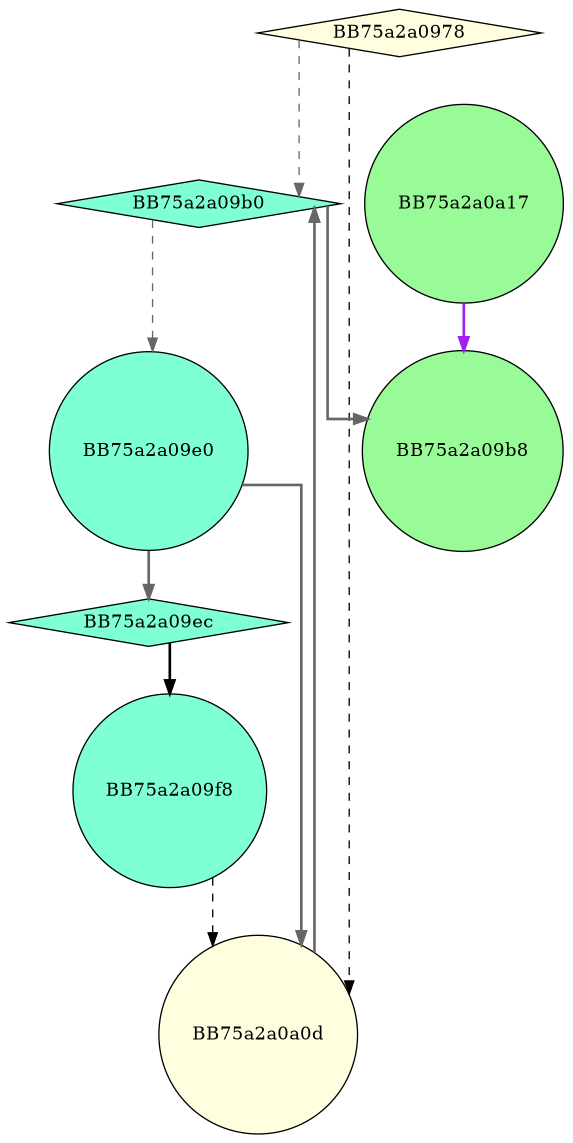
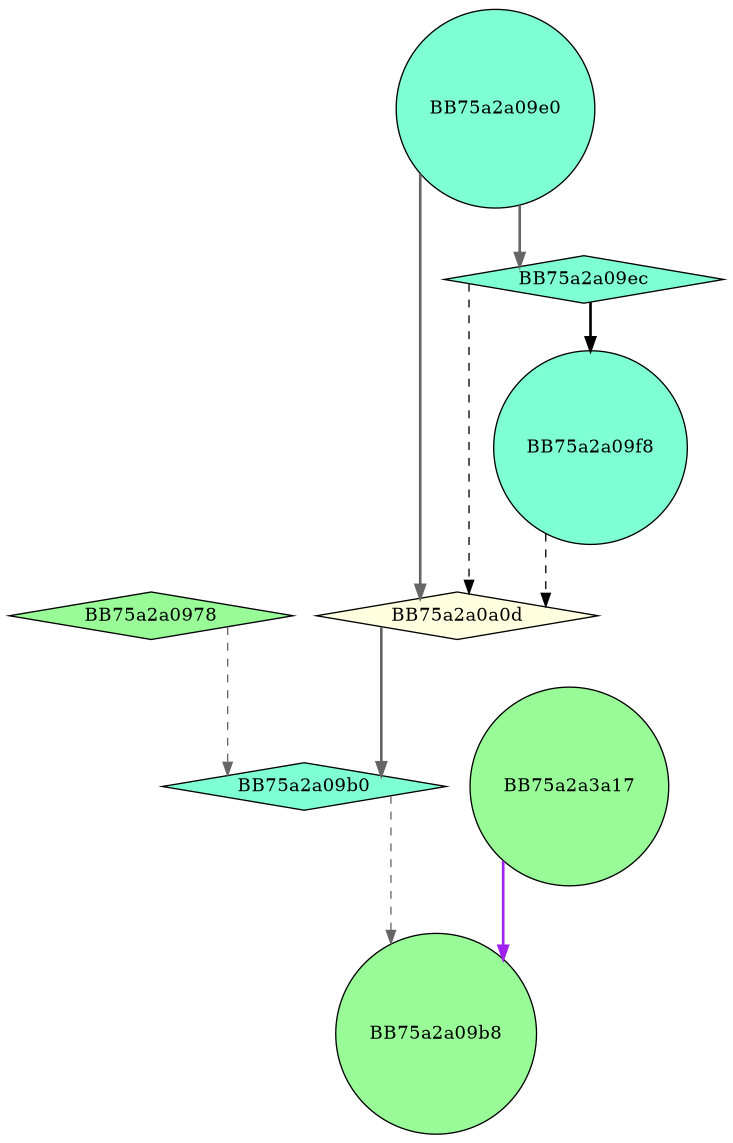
(399, 33) -> (151, 616)
(464, 204) -> (569, 786)
(153, 279) -> none
(328, 326) -> (391, 863)
(349, 515) -> (469, 432)
(258, 1035) -> (457, 616)
